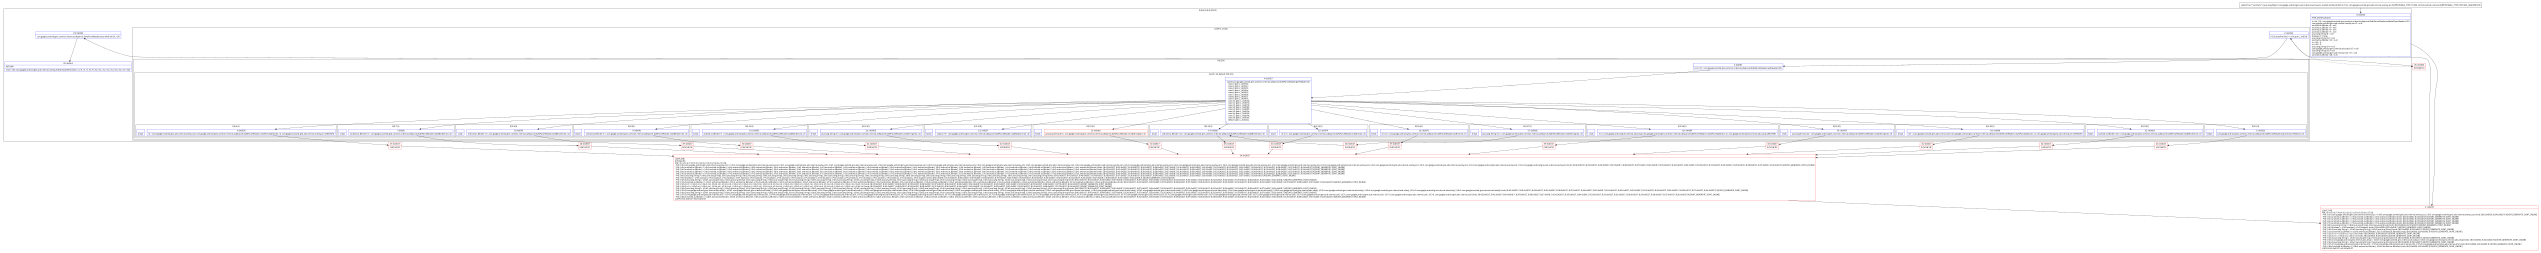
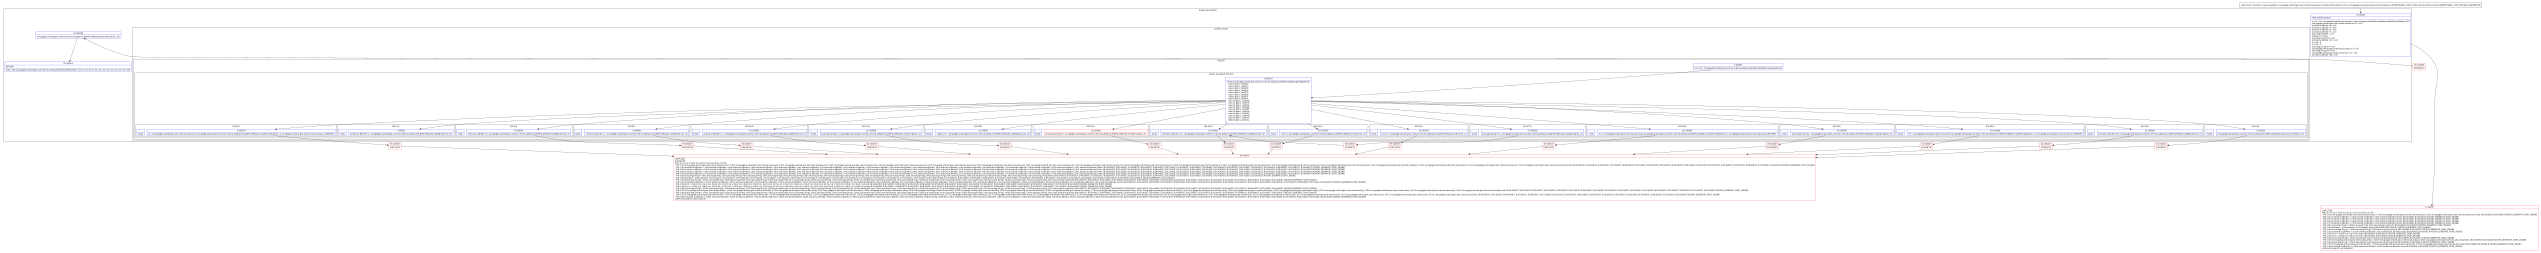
(2289, 35) -> none
(585, 146) -> none
(2054, 212) -> none
